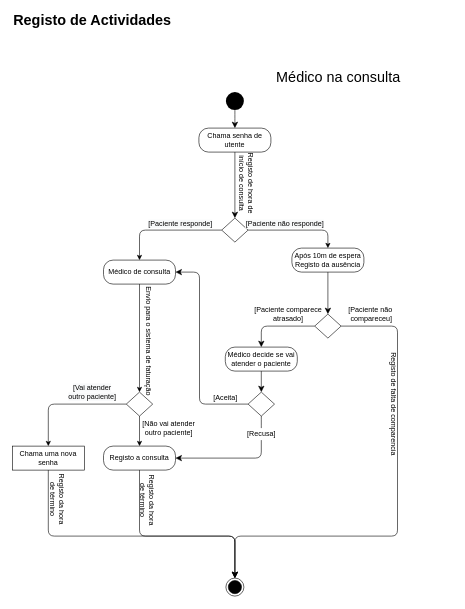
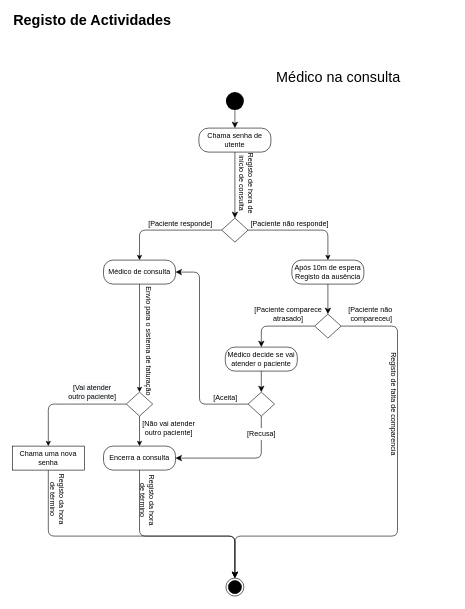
(328, 260) -> (328, 272)
(140, 458) -> (140, 458)
